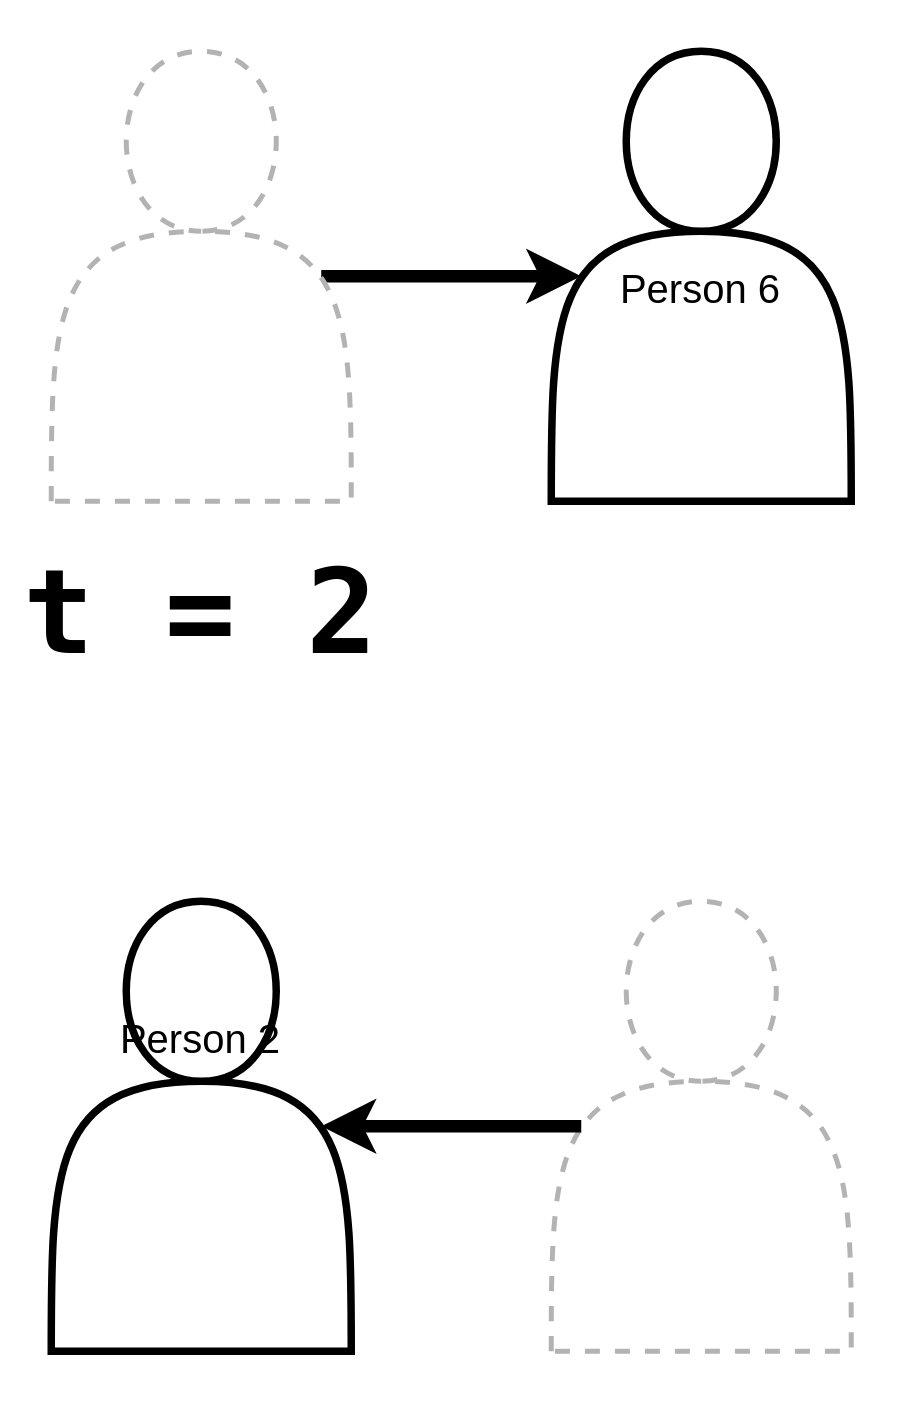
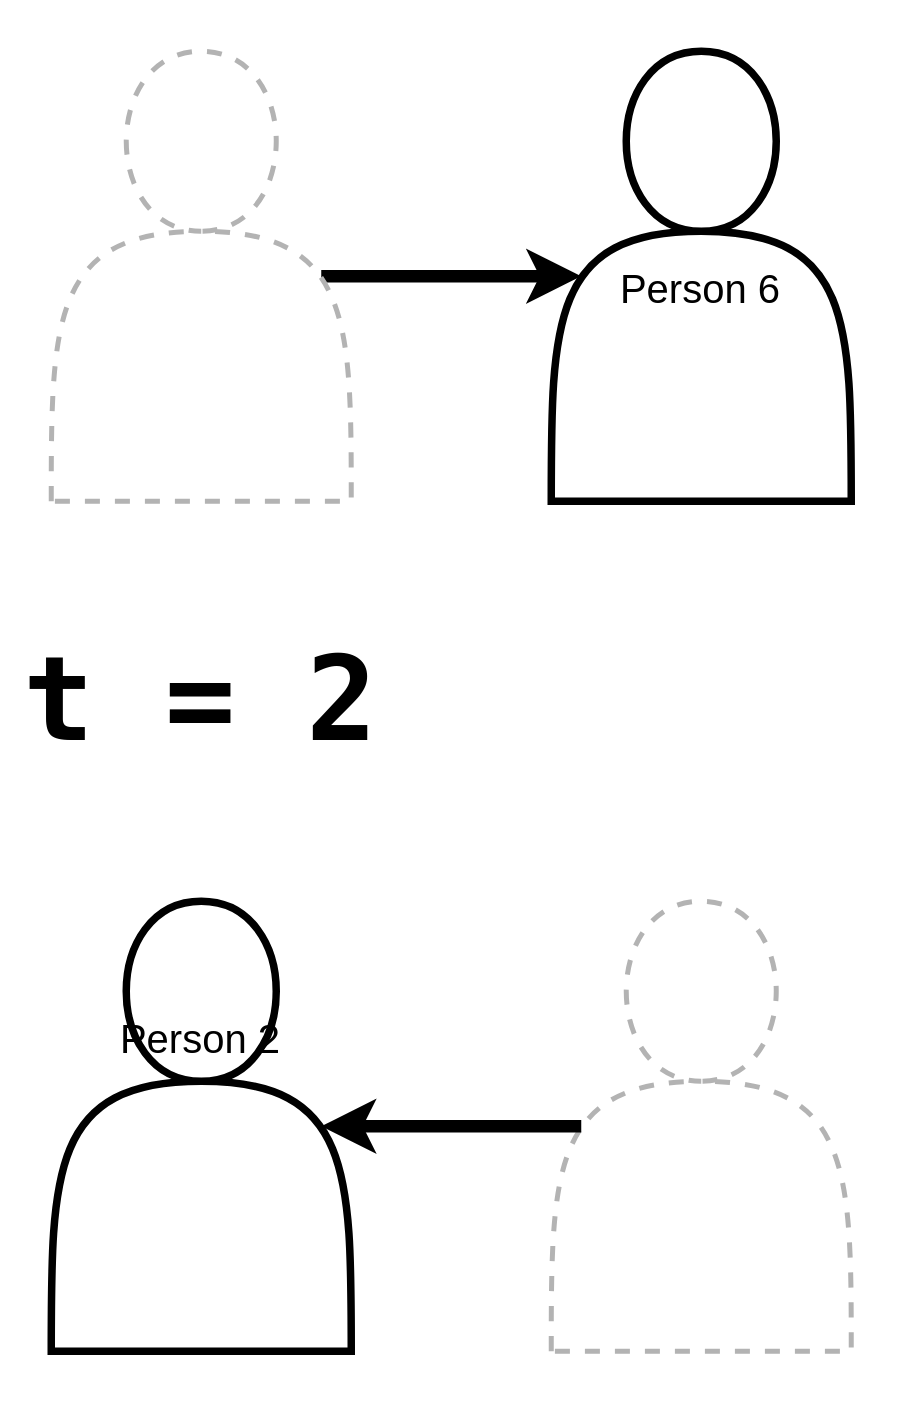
(201, 614) -> (201, 701)
